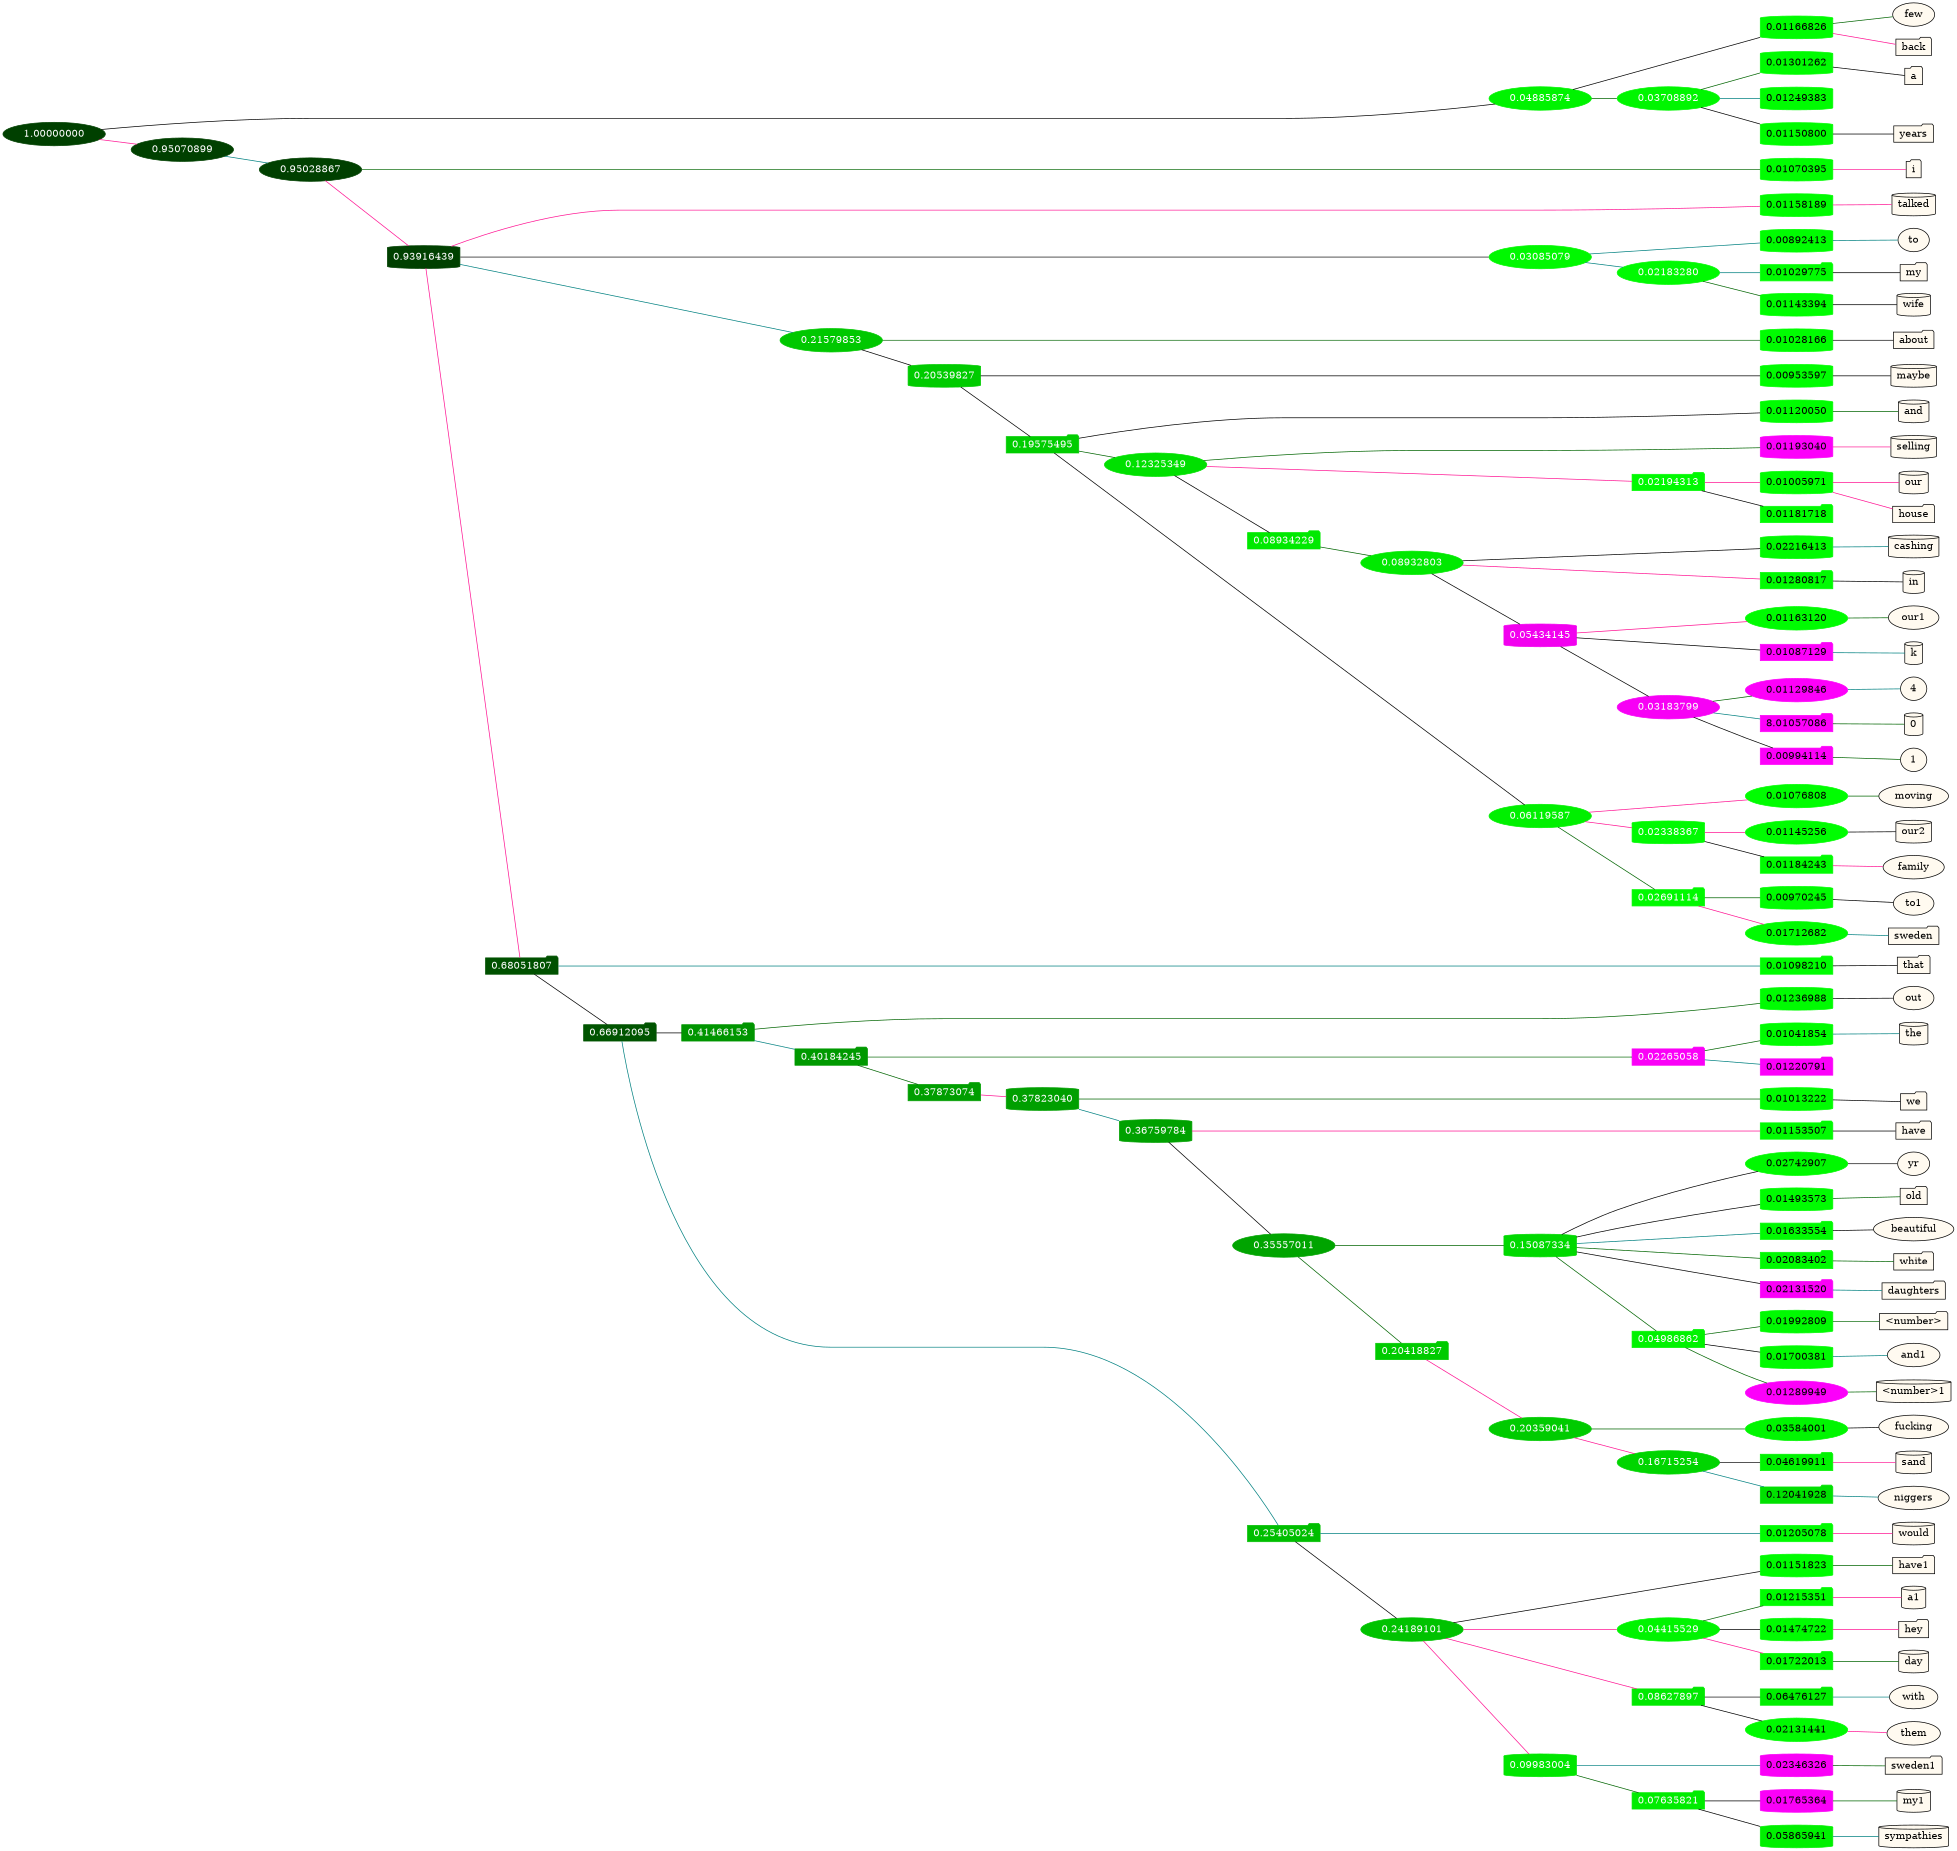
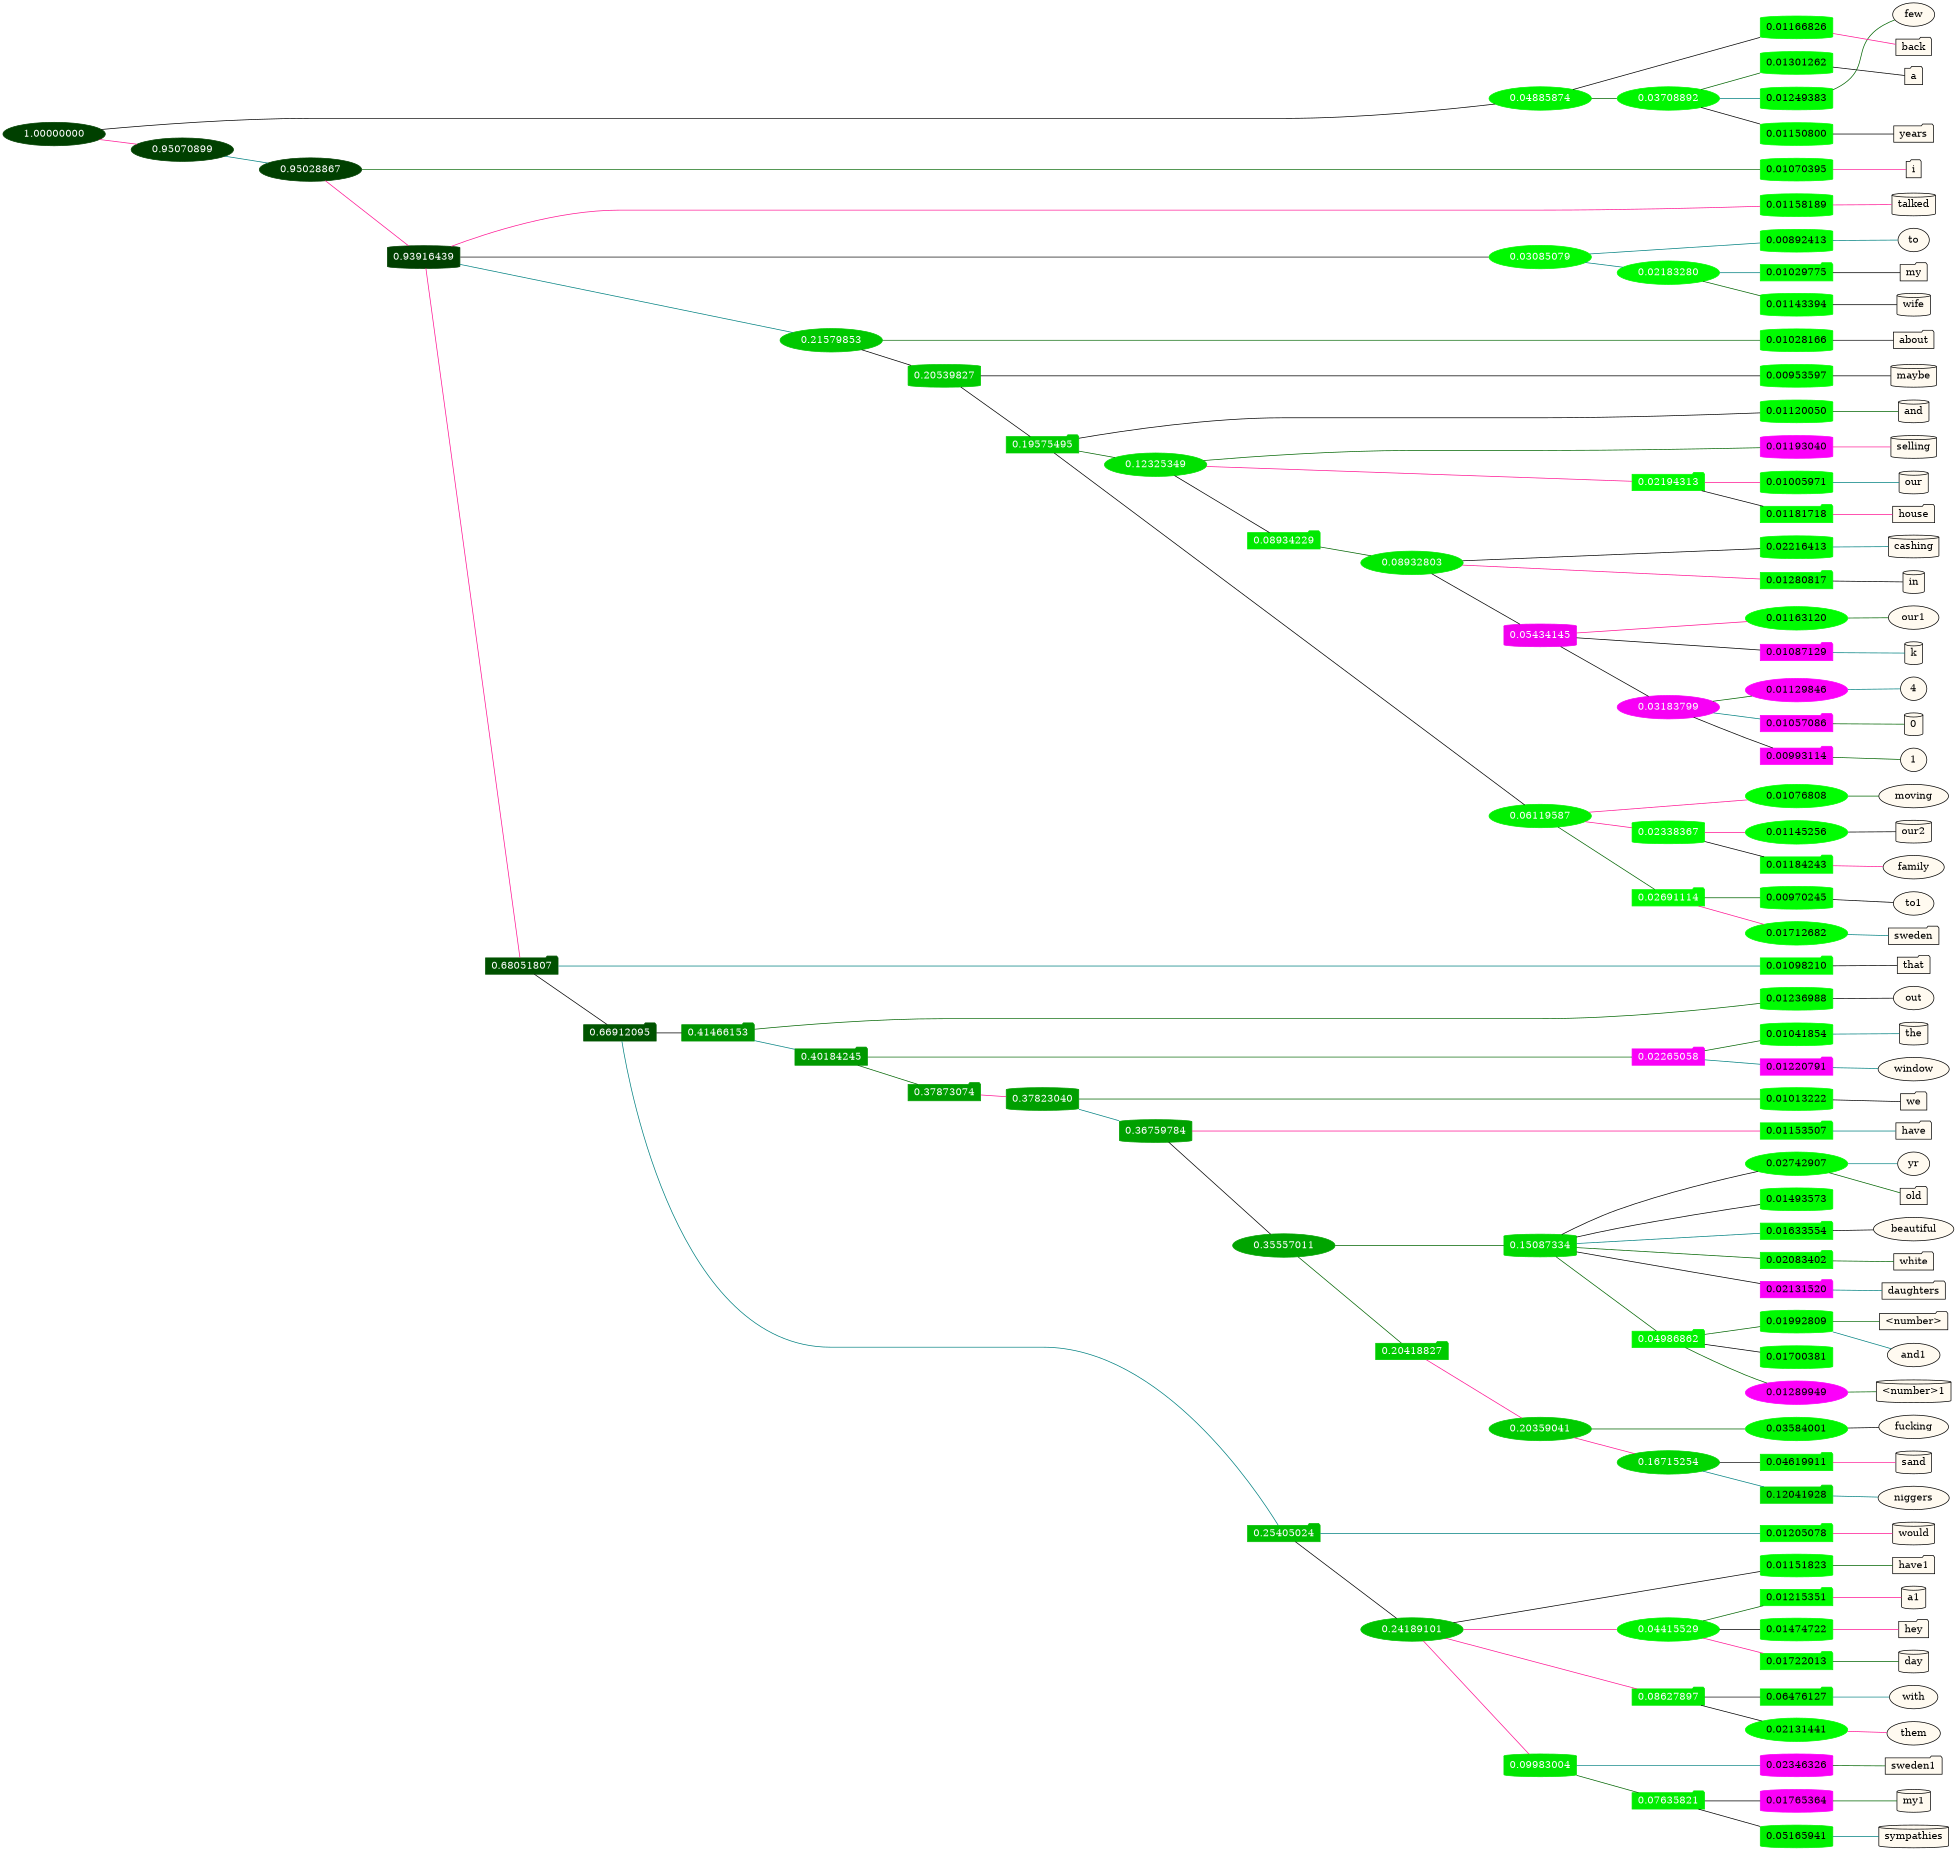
(1863, 20) -> (1862, 53)
(1866, 482) -> (1866, 482)
(1863, 501) -> (1863, 514)
(1797, 724) -> (1797, 724)
(1797, 756) -> (1797, 756)
none -> (1914, 1069)
(1864, 1131) -> (1864, 1131)
(1873, 1164) -> (1873, 1164)
(1866, 1198) -> (1865, 1183)
(1860, 1356) -> (1862, 1340)
(1797, 1836) -> (1797, 1836)
